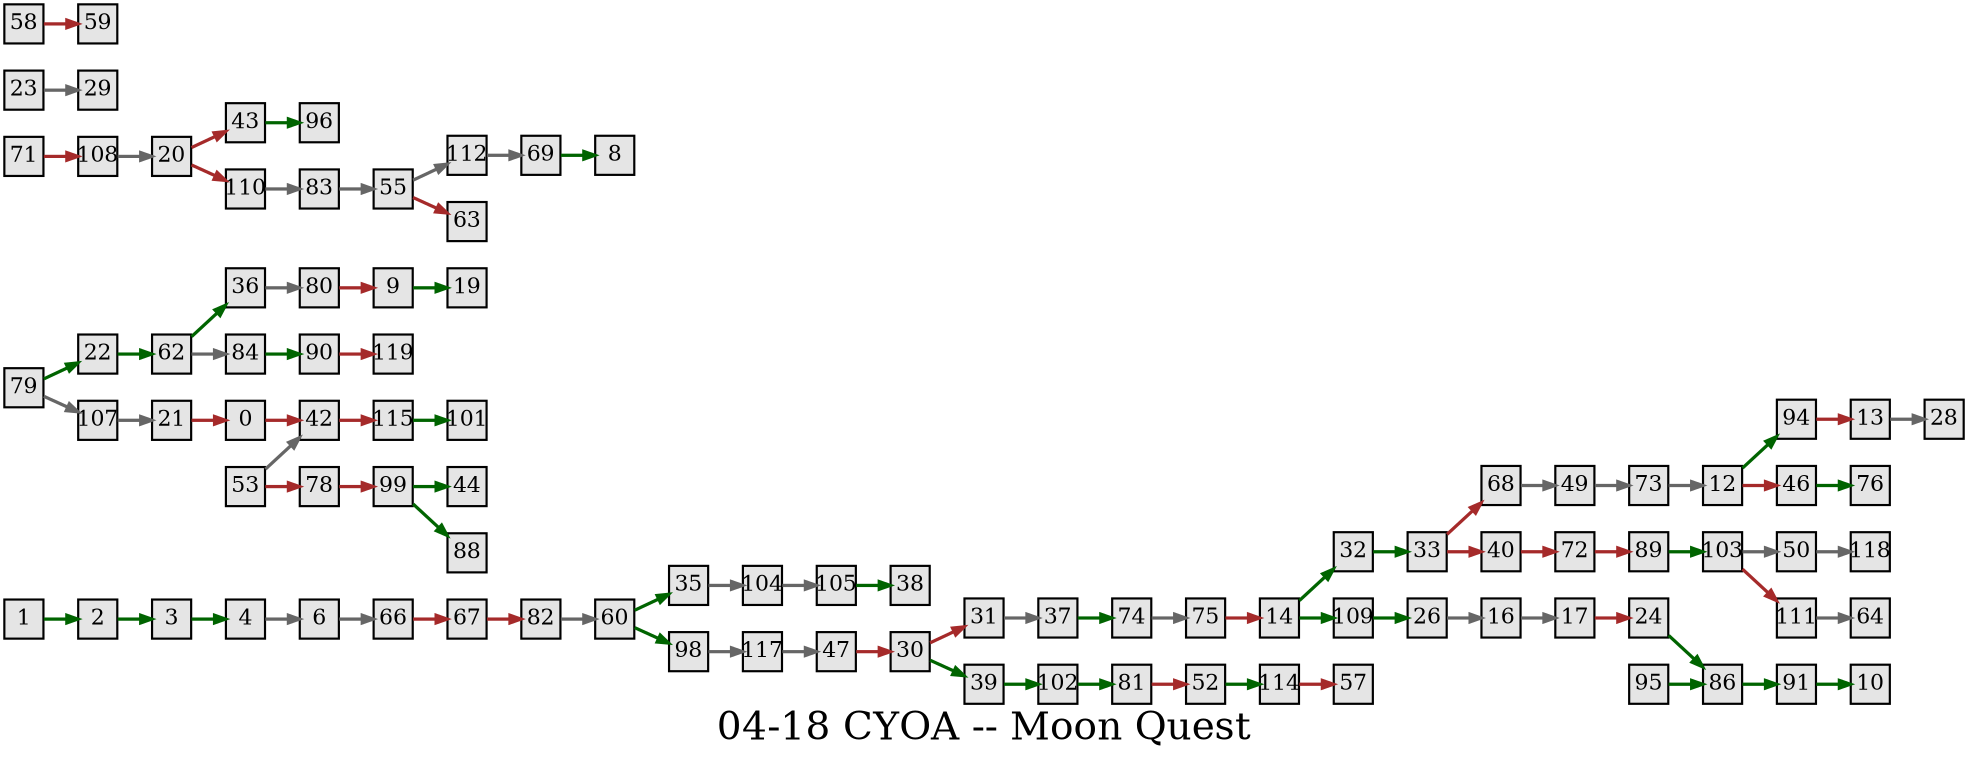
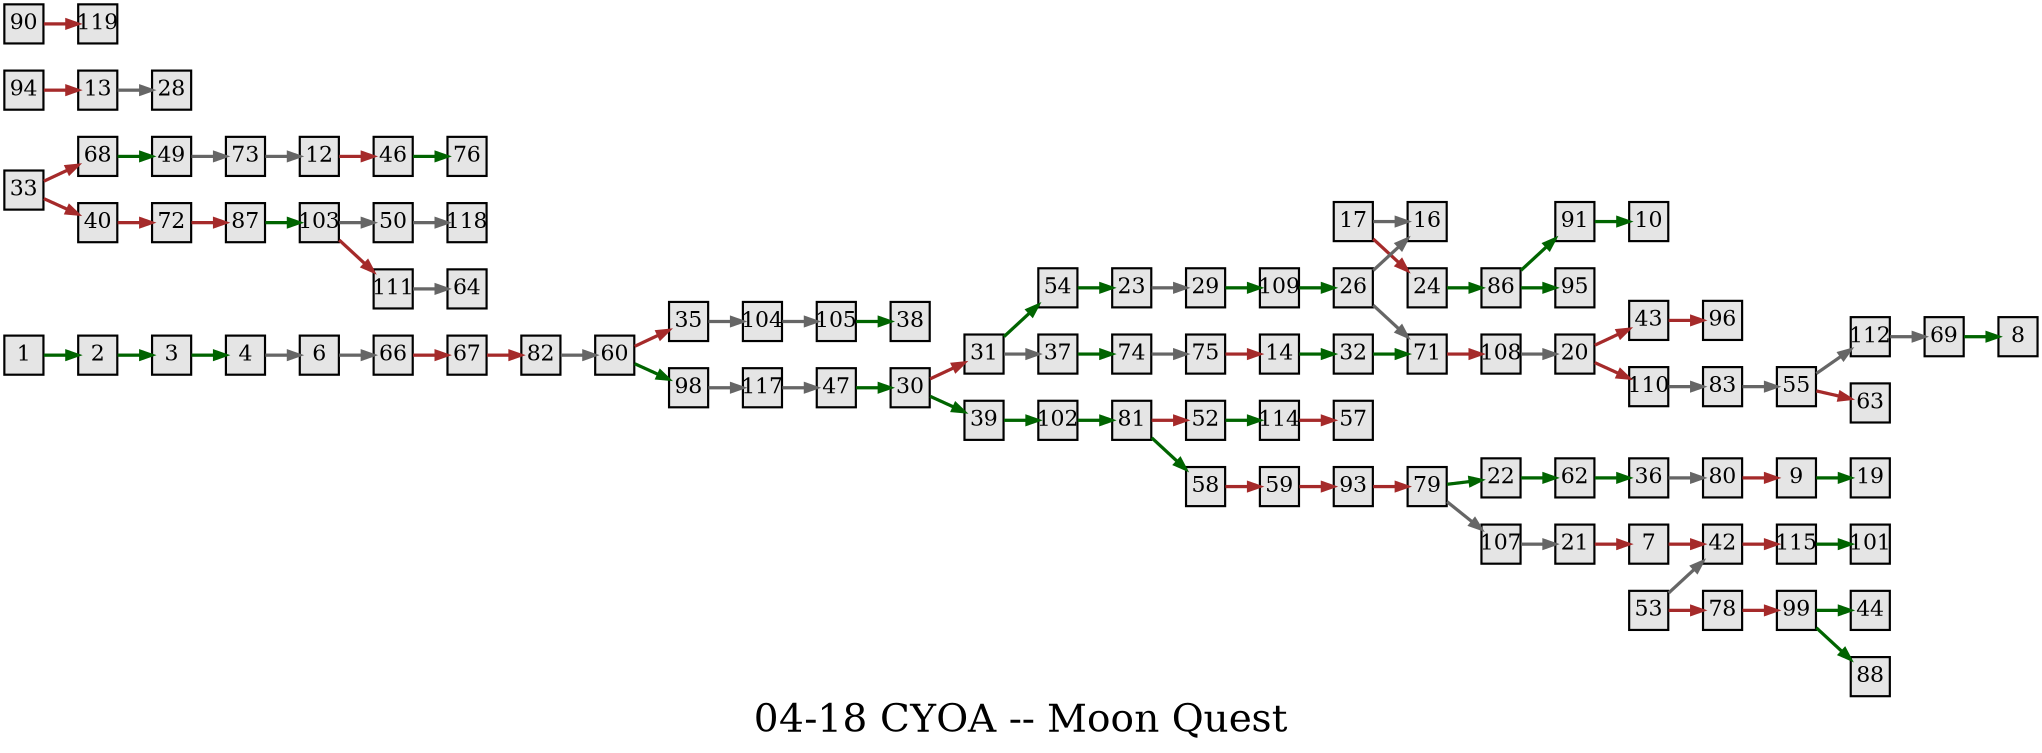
(277, 123) -> (1680, 320)
none -> (1058, 288)
none -> (1386, 317)
(245, 354) -> none
(245, 420) -> (1649, 544)
none -> (1164, 450)
(1755, 456) -> none
(1532, 485) -> (129, 156)
none -> (1353, 487)
(1385, 552) -> (1385, 354)
(1649, 552) -> (245, 223)
(647, 605) -> (647, 341)
(1311, 618) -> (1237, 288)
(1532, 618) -> (1385, 222)
(868, 652) -> (868, 388)
(1680, 684) -> (1532, 288)
